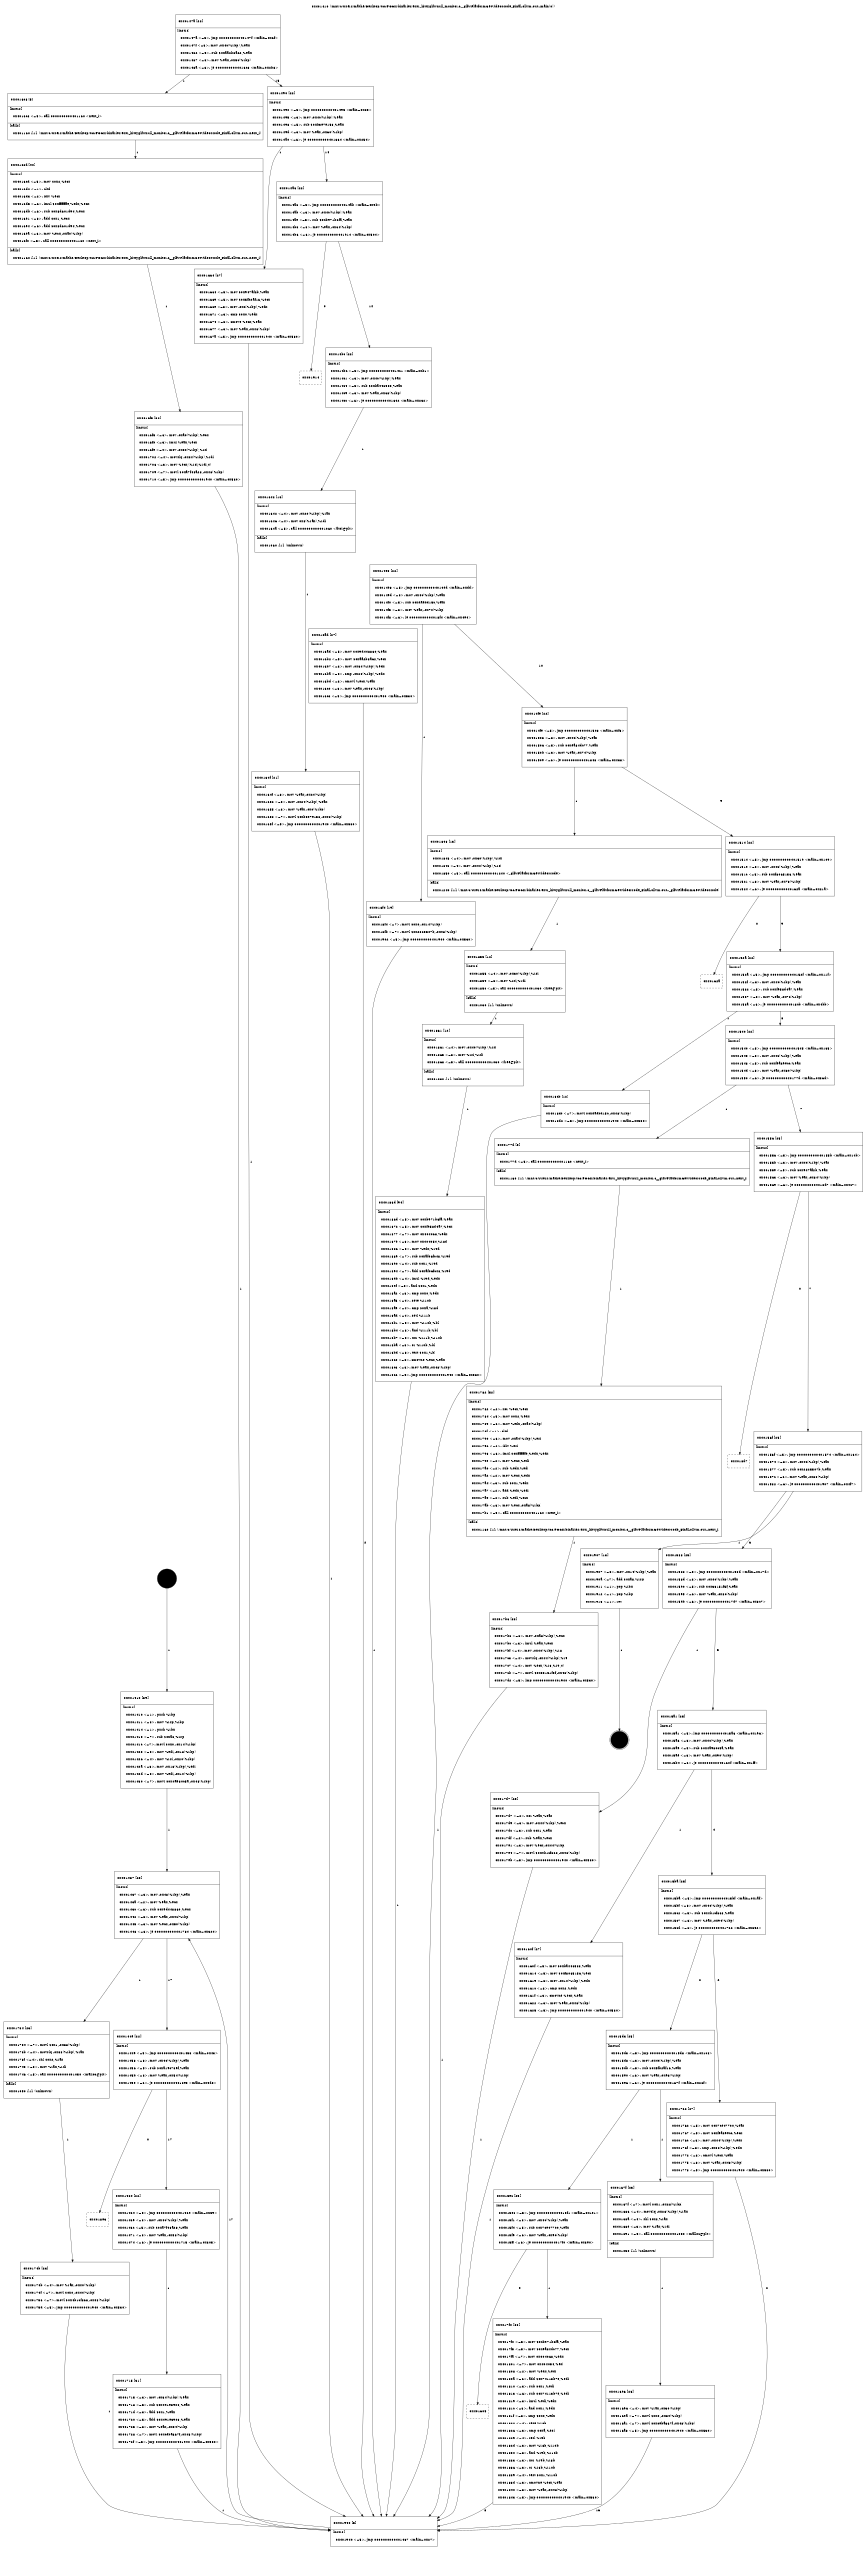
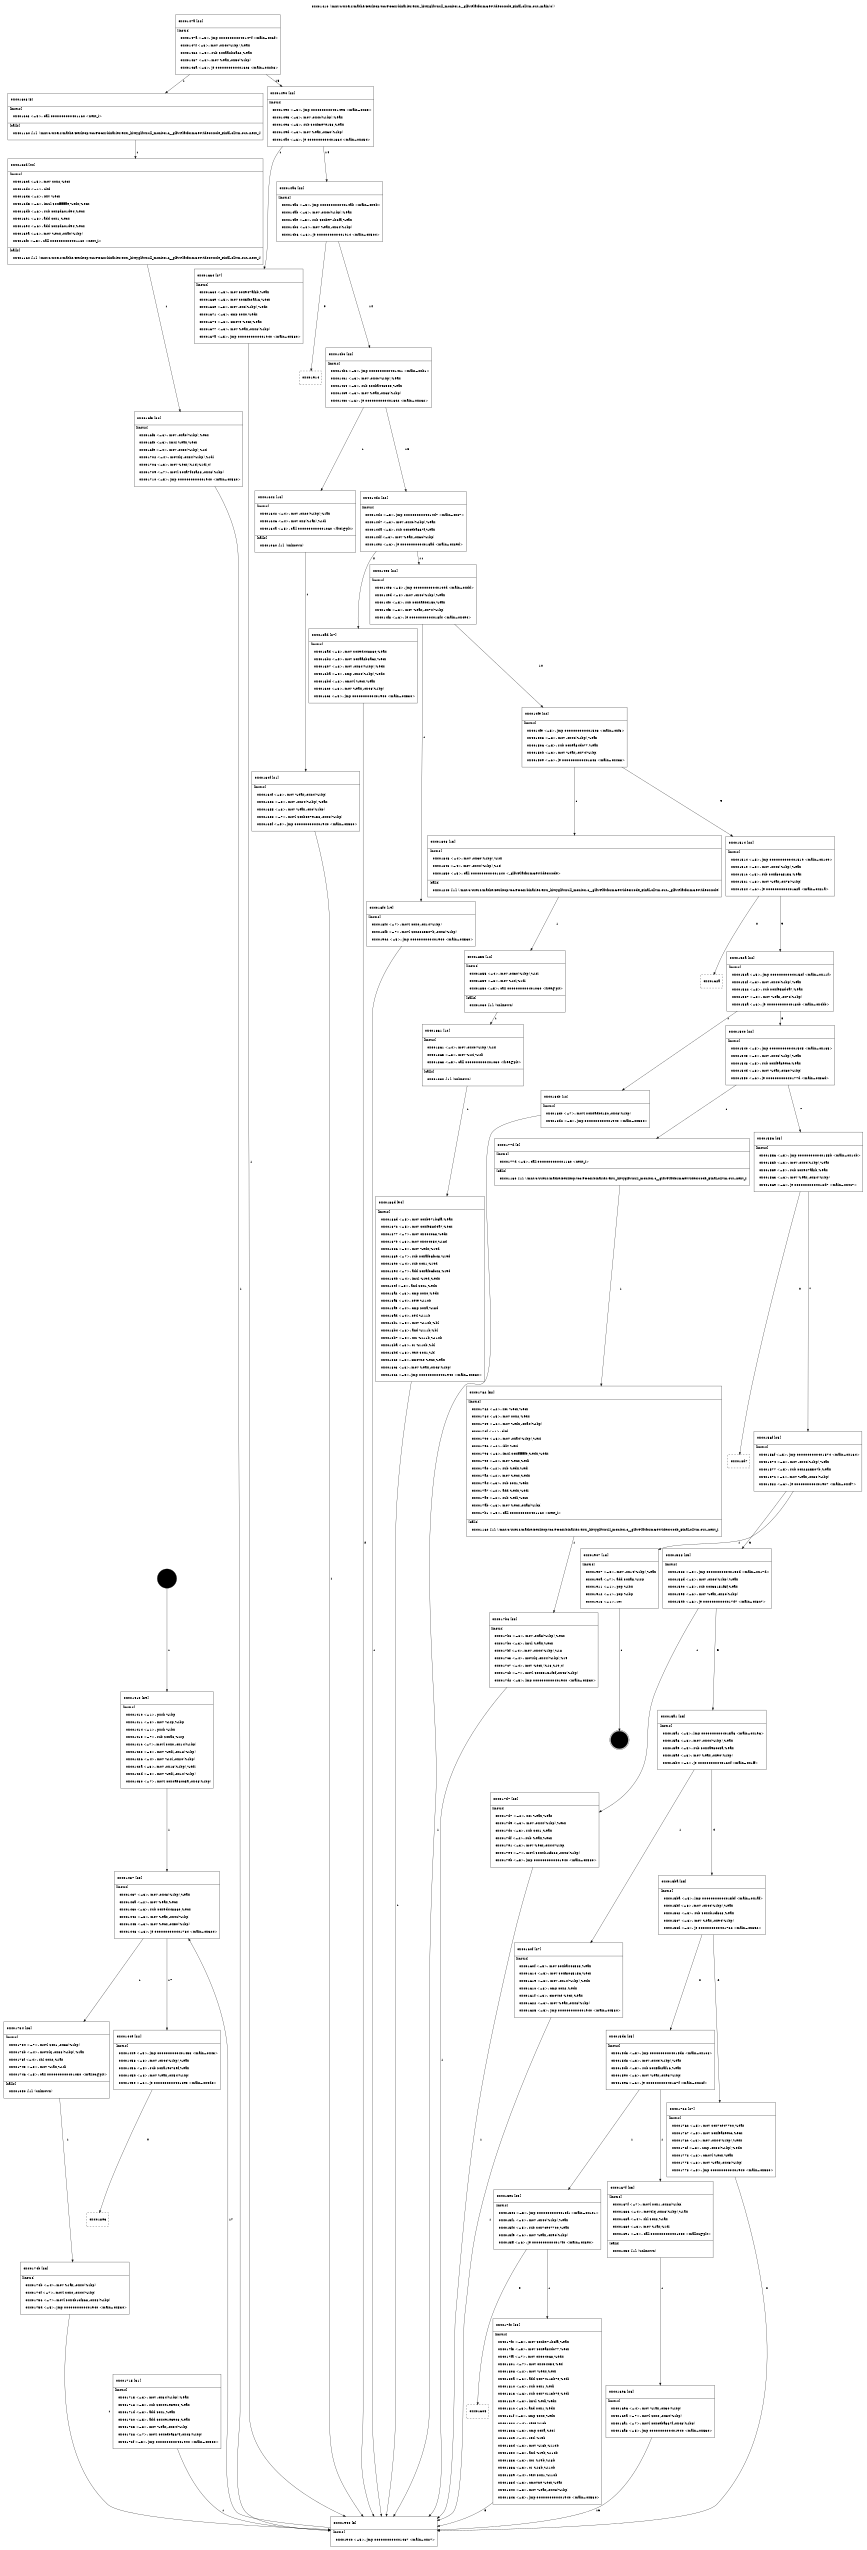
none -> (413, 521)
(166, 2219) -> none
